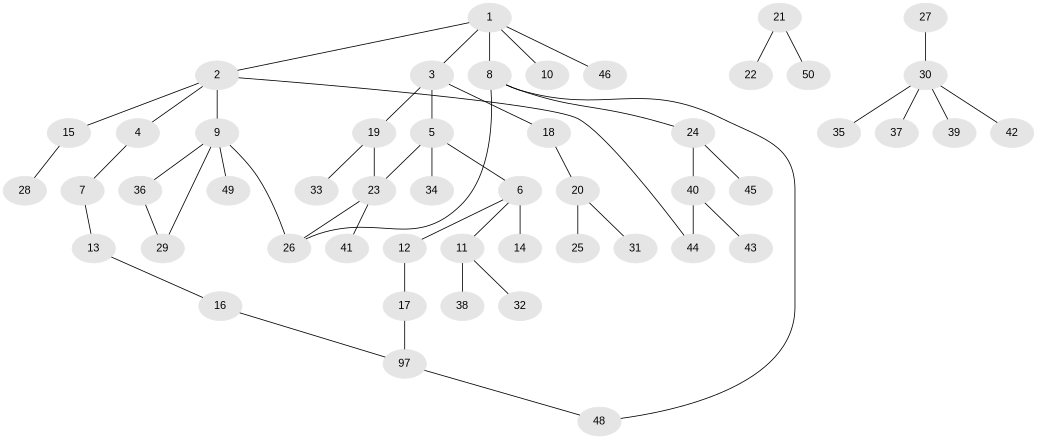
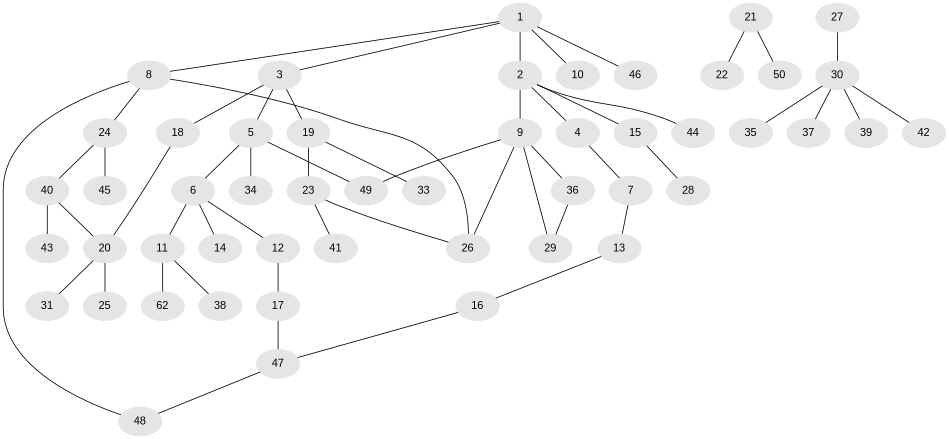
(403, 162) -> (302, 159)
(693, 220) -> (76, 219)
(520, 306) -> (163, 306)
(405, 364) -> (278, 364)
